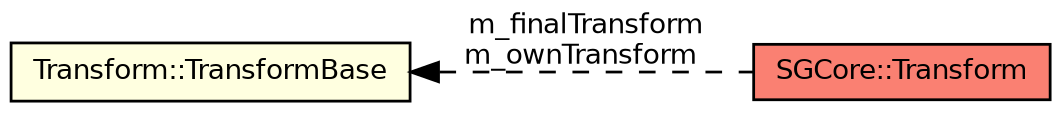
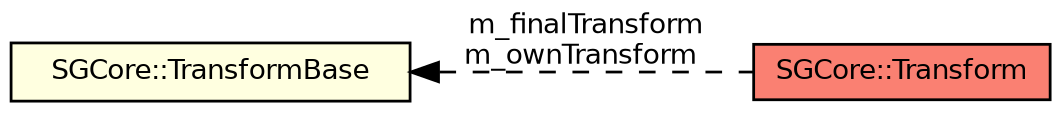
(211, 72) -> (211, 72)
